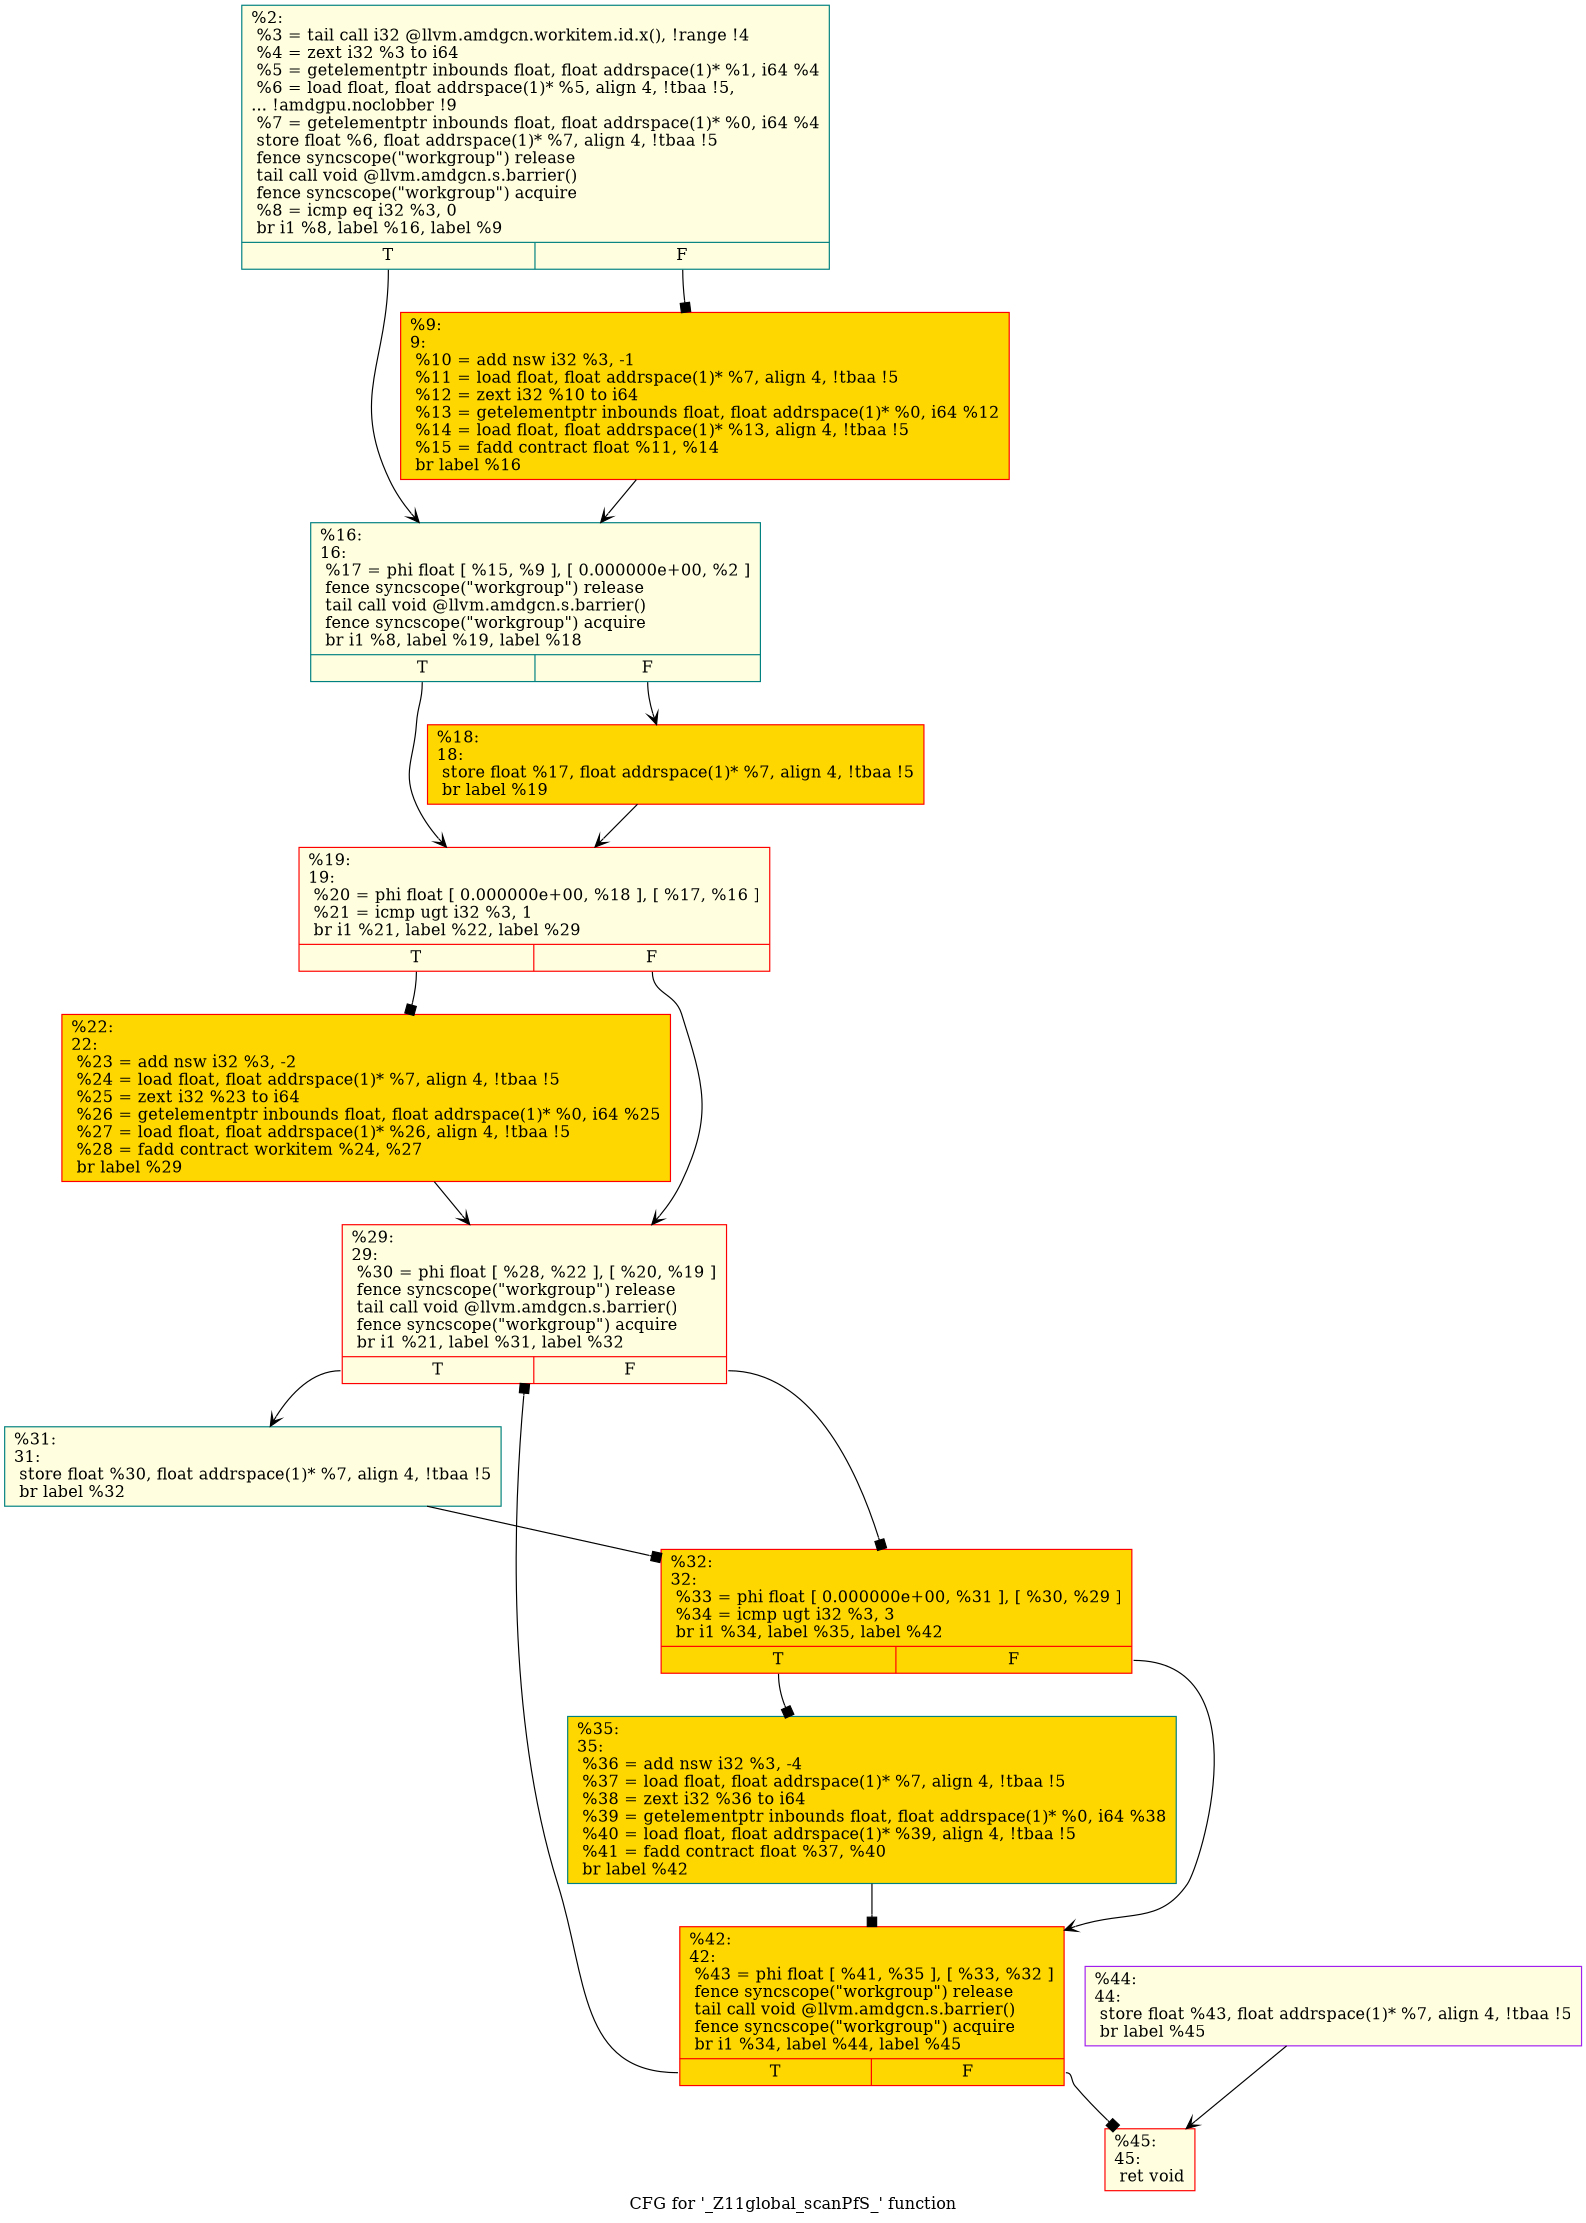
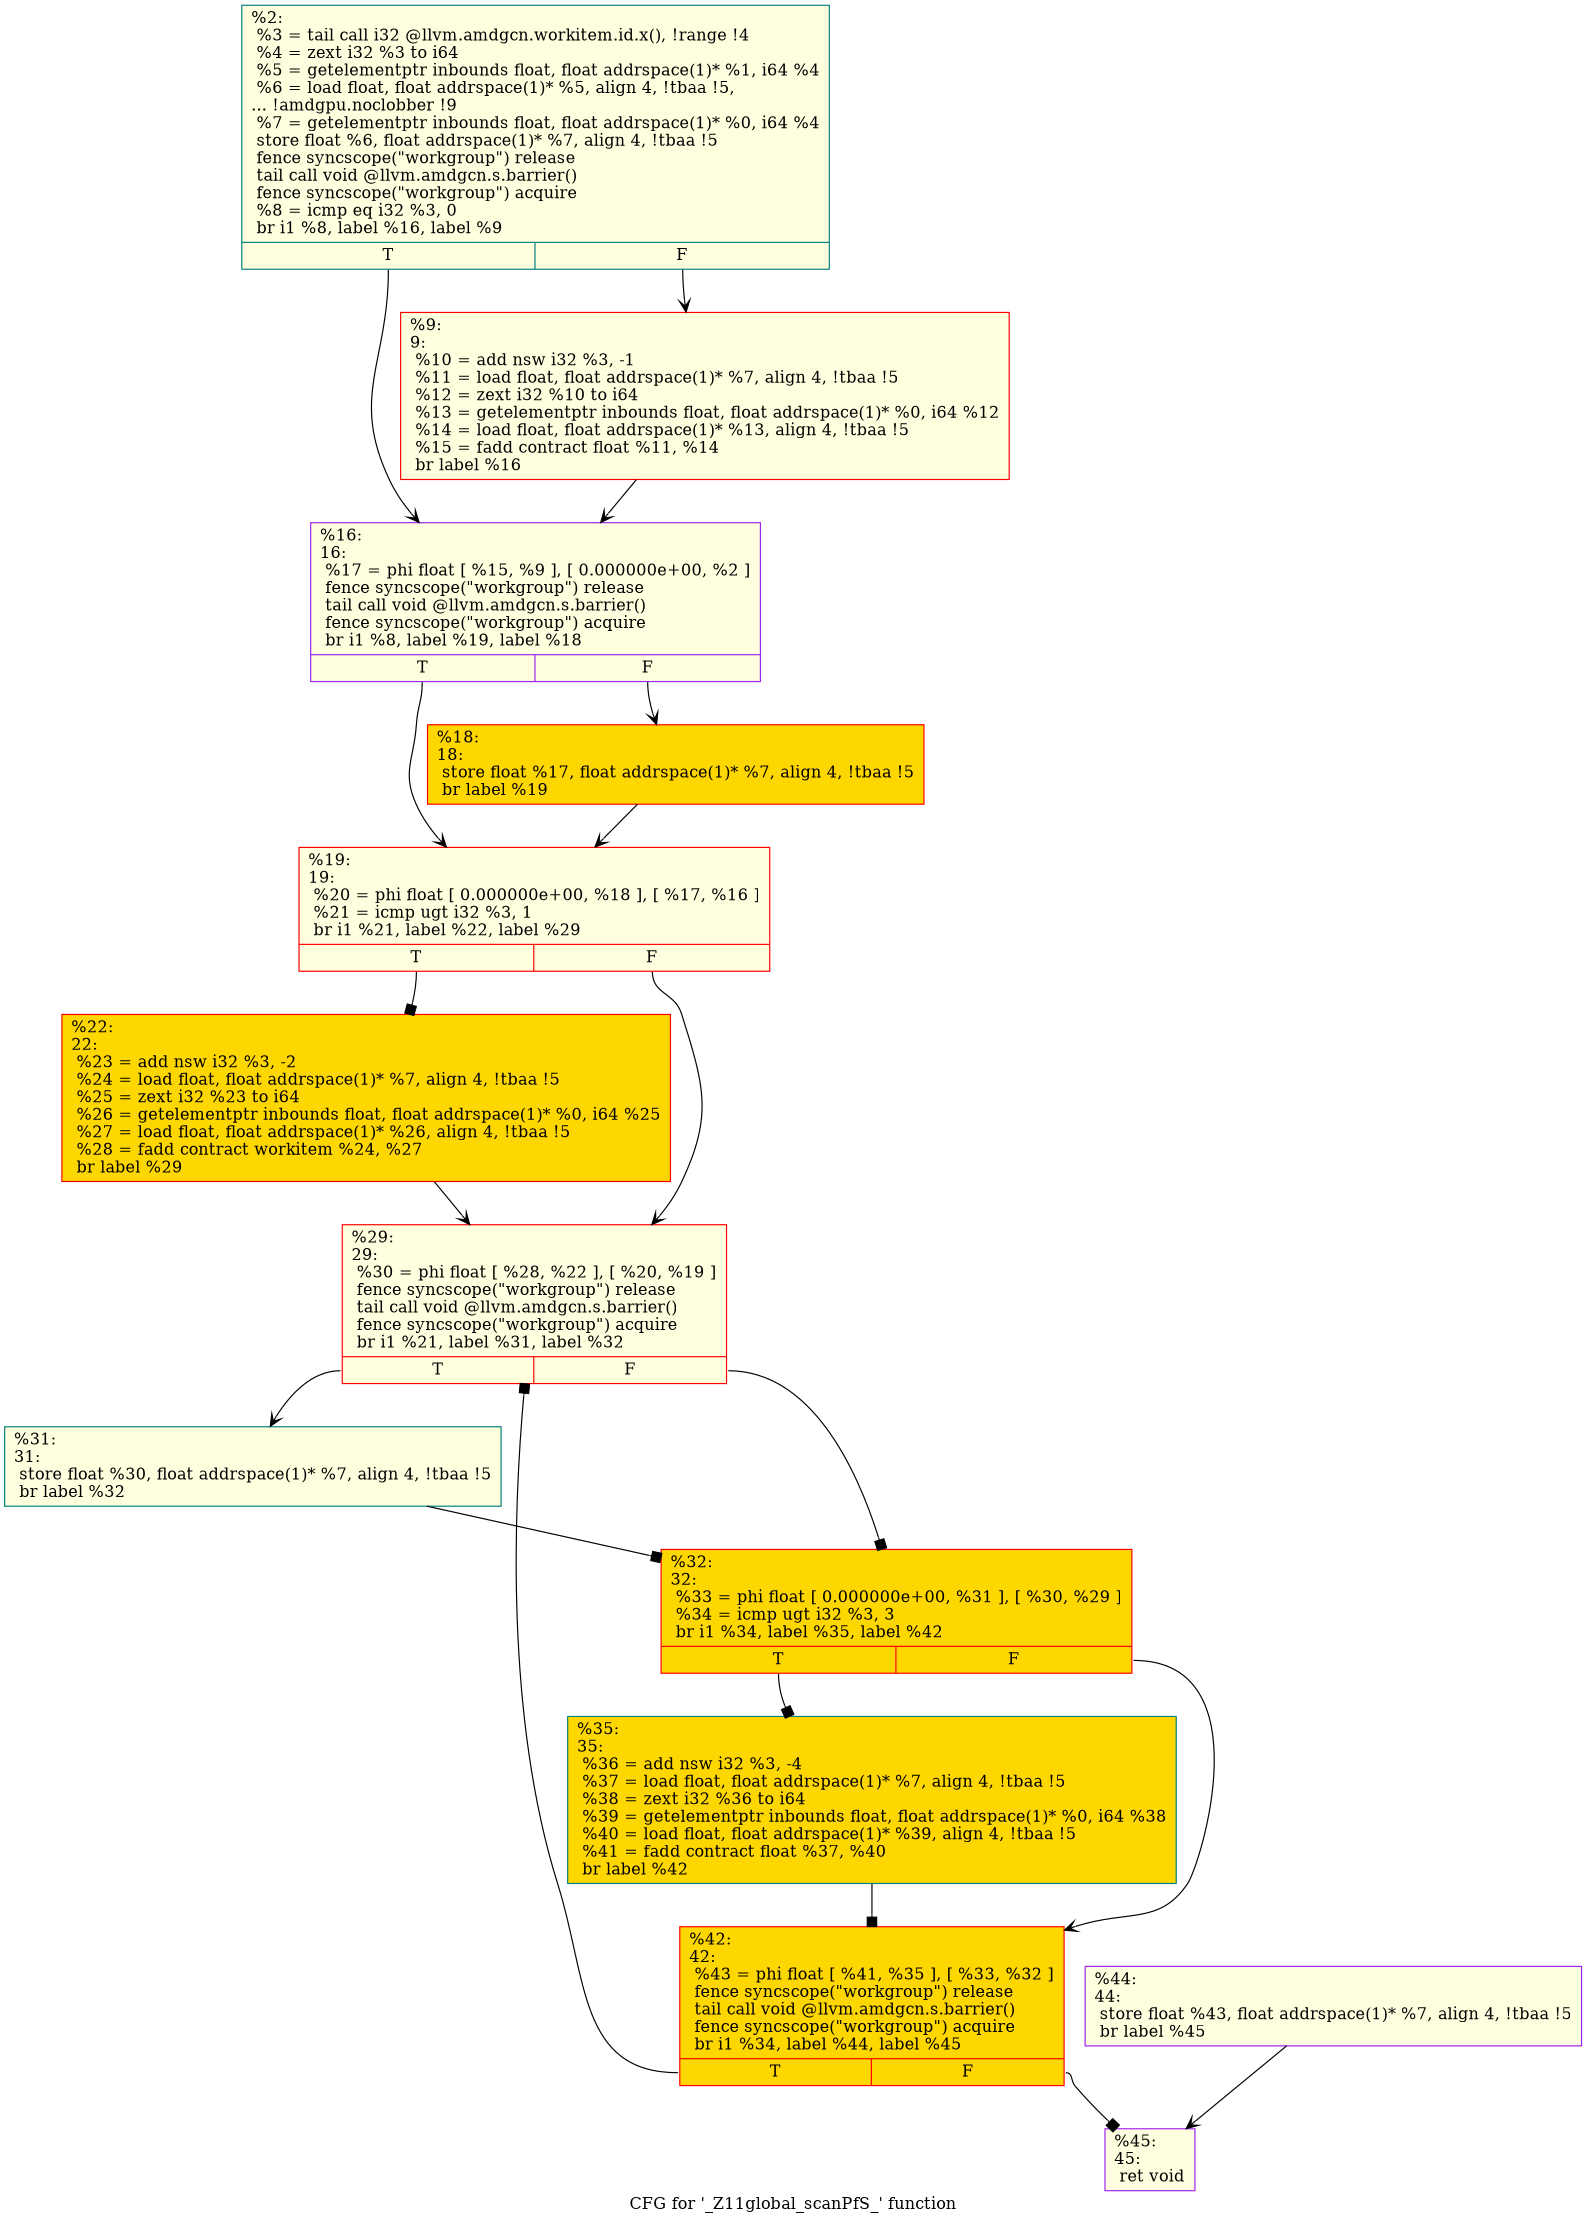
(683, 285) -> (683, 285)
(705, 396) -> (705, 396)
(536, 602) -> (536, 602)
(1150, 2160) -> (1150, 2160)
